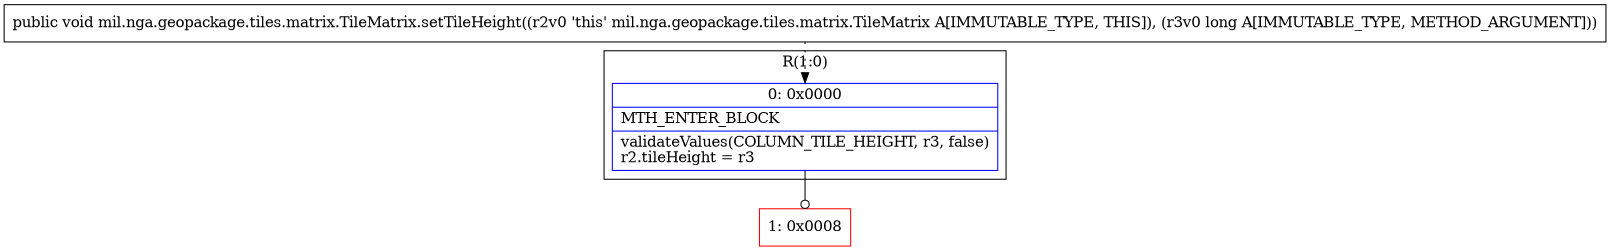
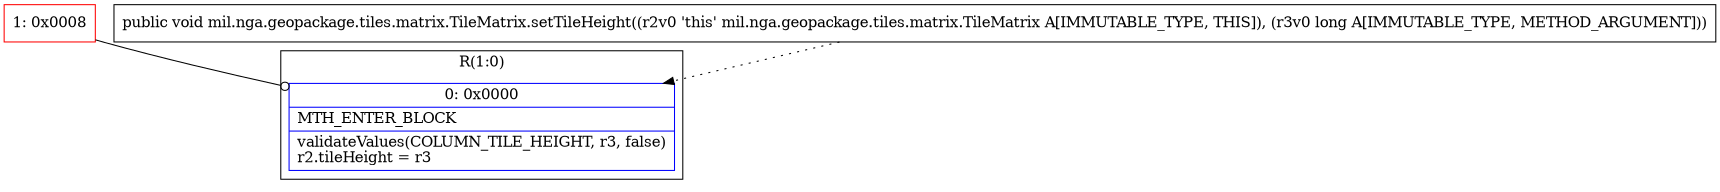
(805, 186) -> (188, 64)
